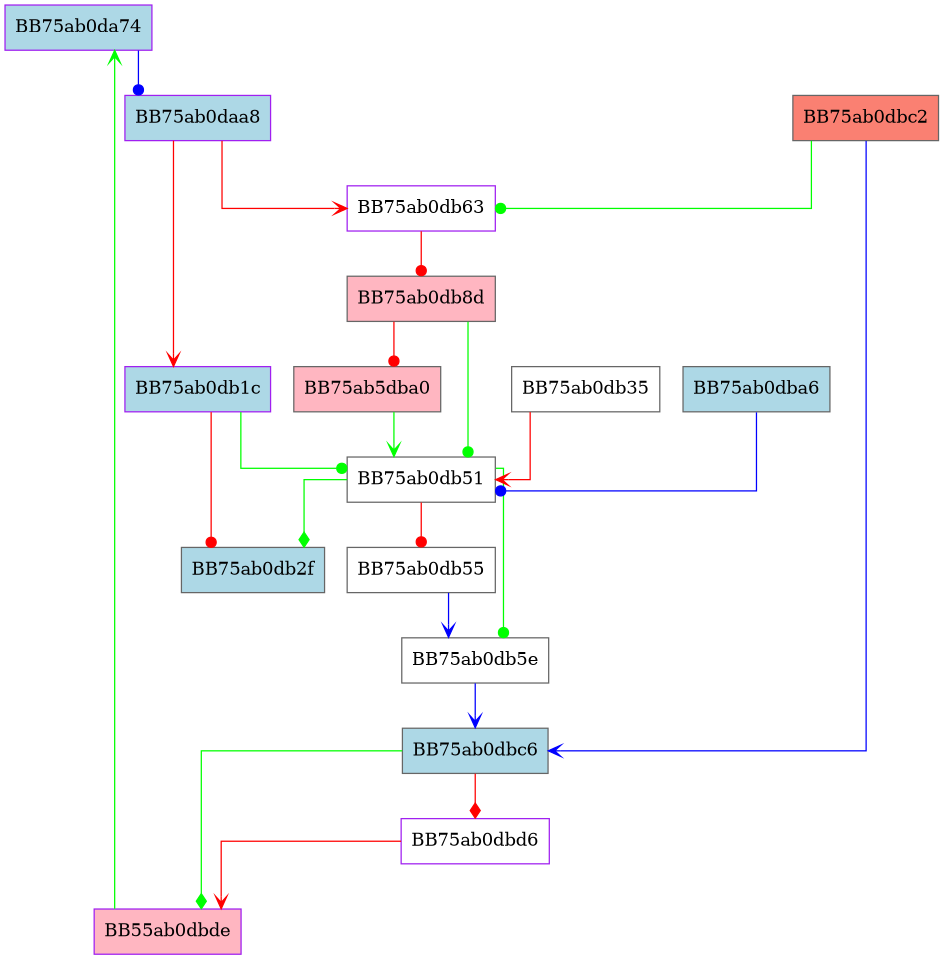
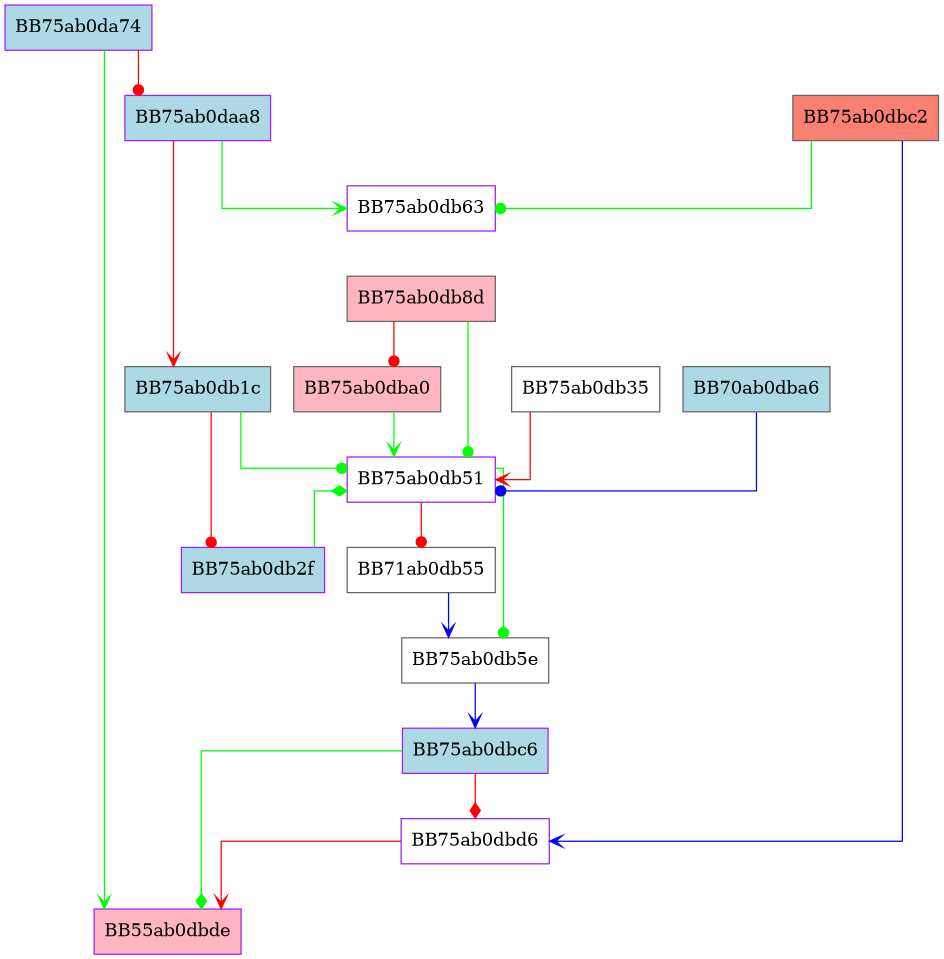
(138, 68) -> (138, 68)
(244, 208) -> (244, 208)
(421, 248) -> none
(198, 389) -> (198, 389)
(367, 389) -> (367, 389)
(756, 389) -> (756, 389)
(421, 480) -> (421, 480)
(304, 484) -> (314, 510)
(115, 486) -> (104, 473)
(253, 570) -> (253, 570)
(421, 570) -> (421, 570)
(866, 599) -> (902, 661)
(475, 751) -> (475, 751)
